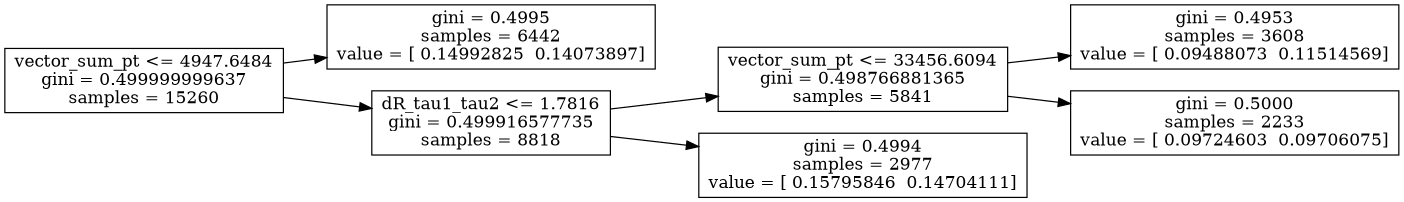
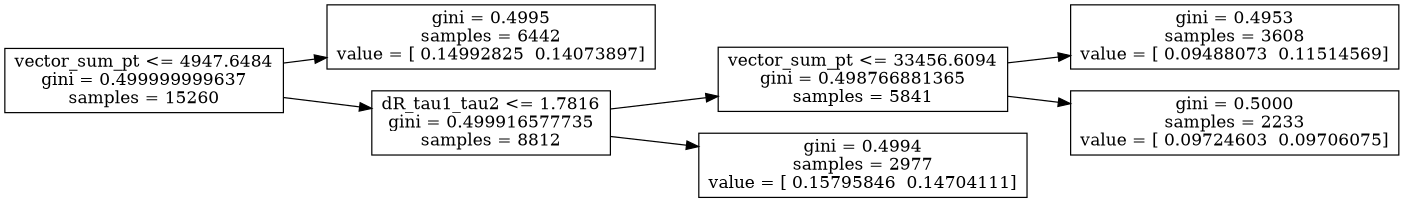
(491, 123) -> (491, 123)
